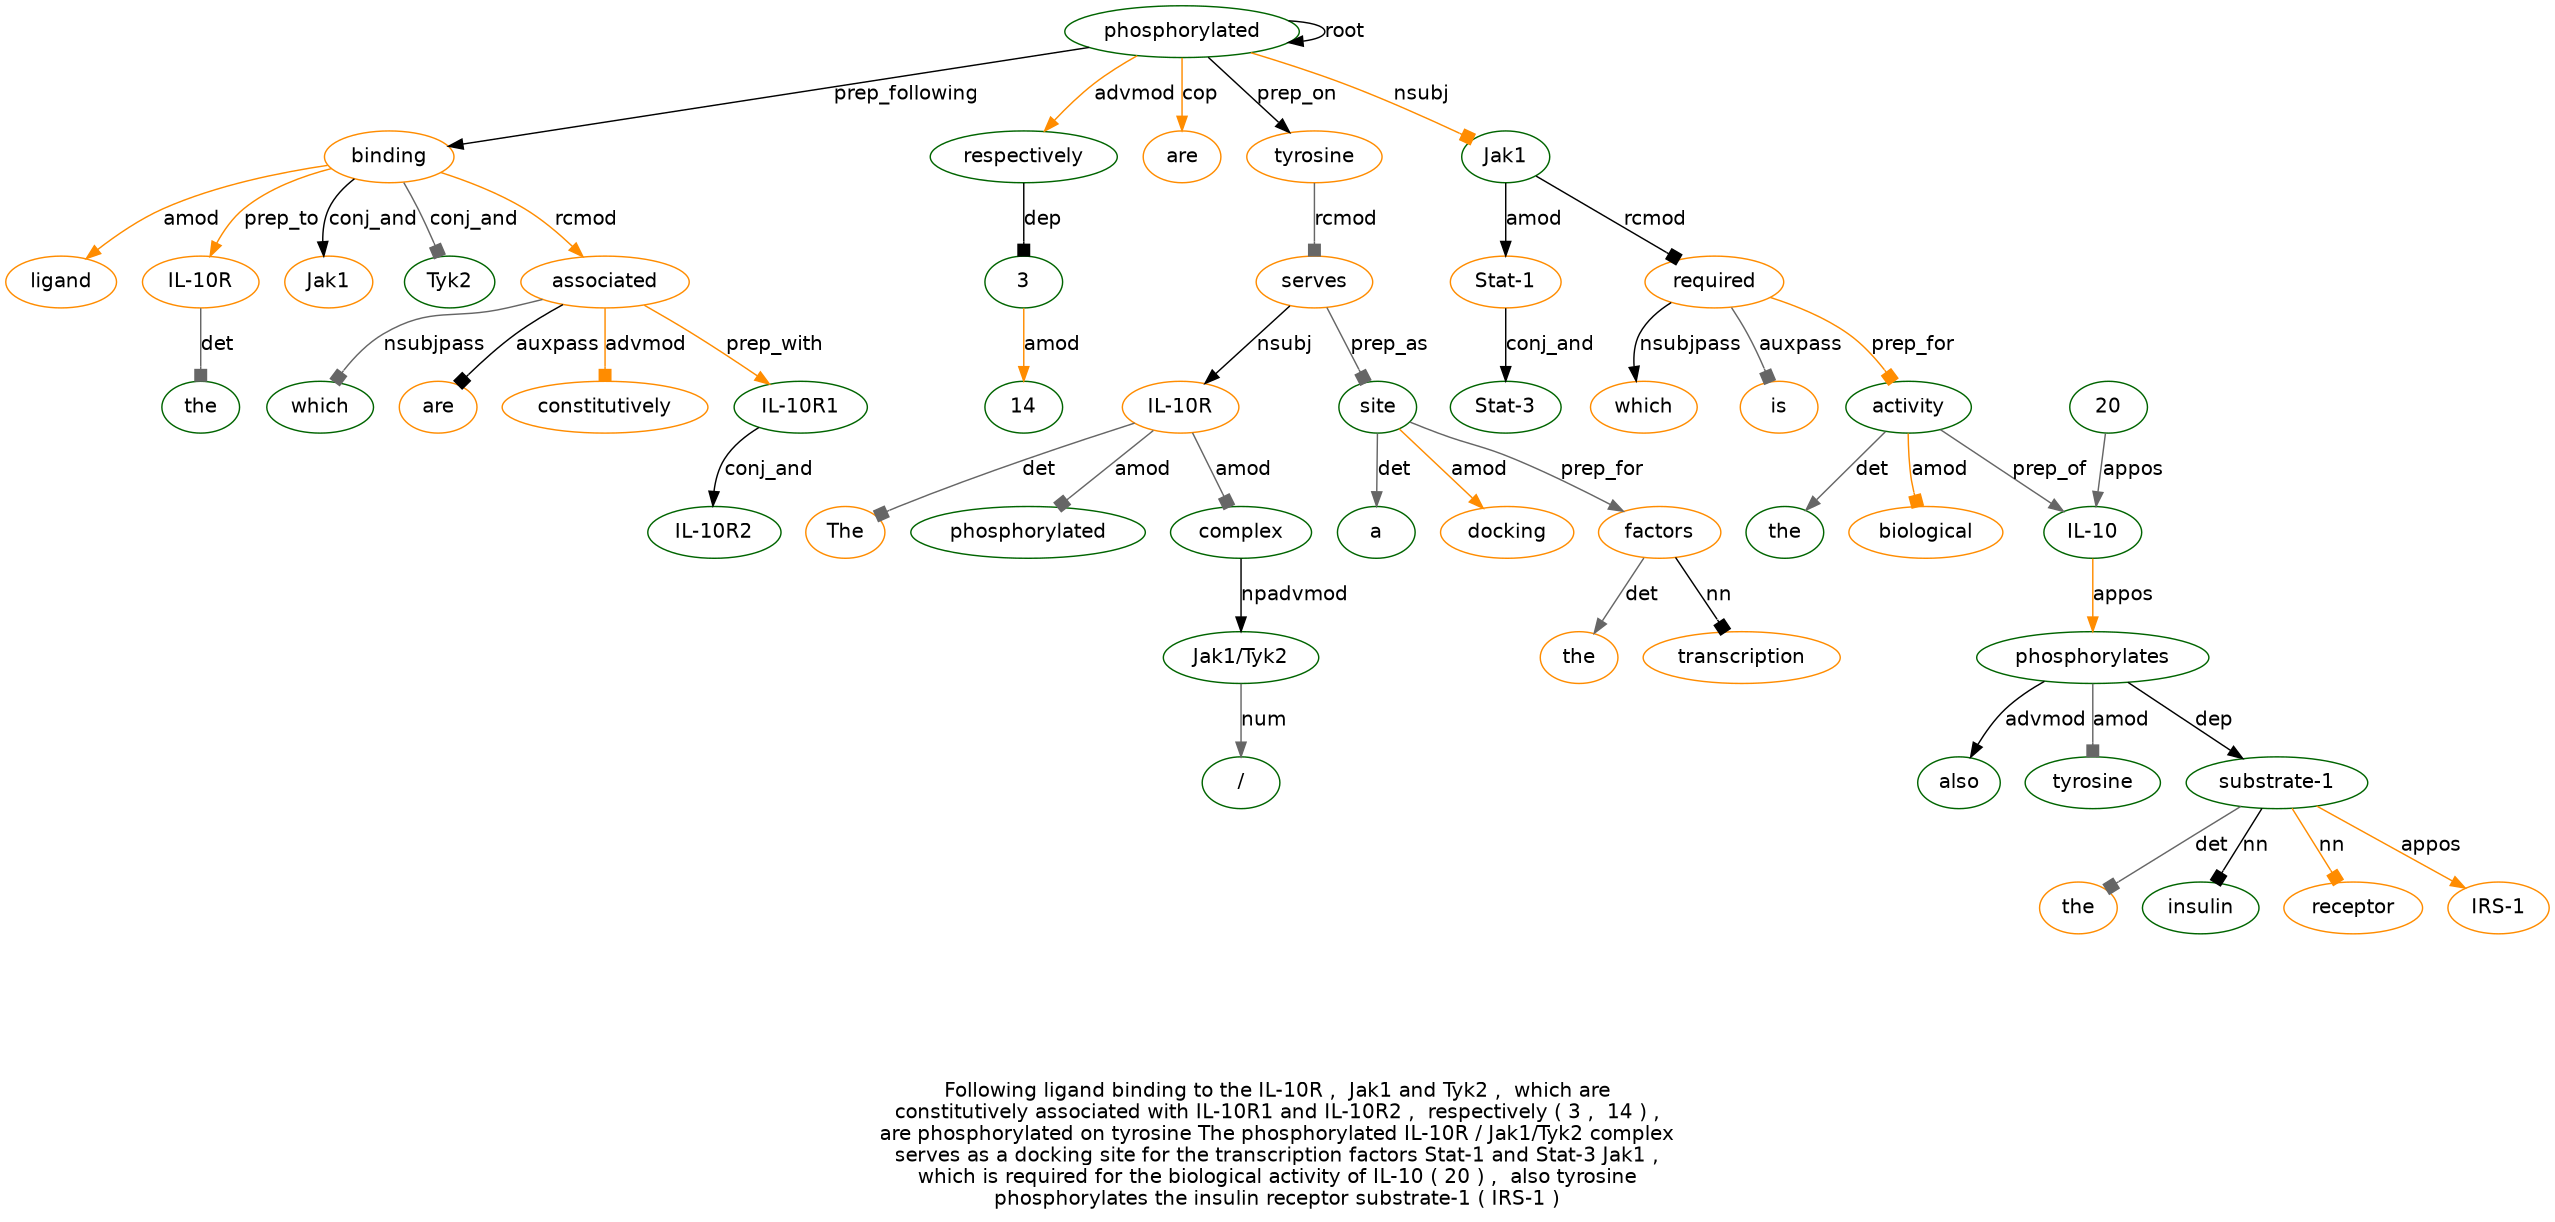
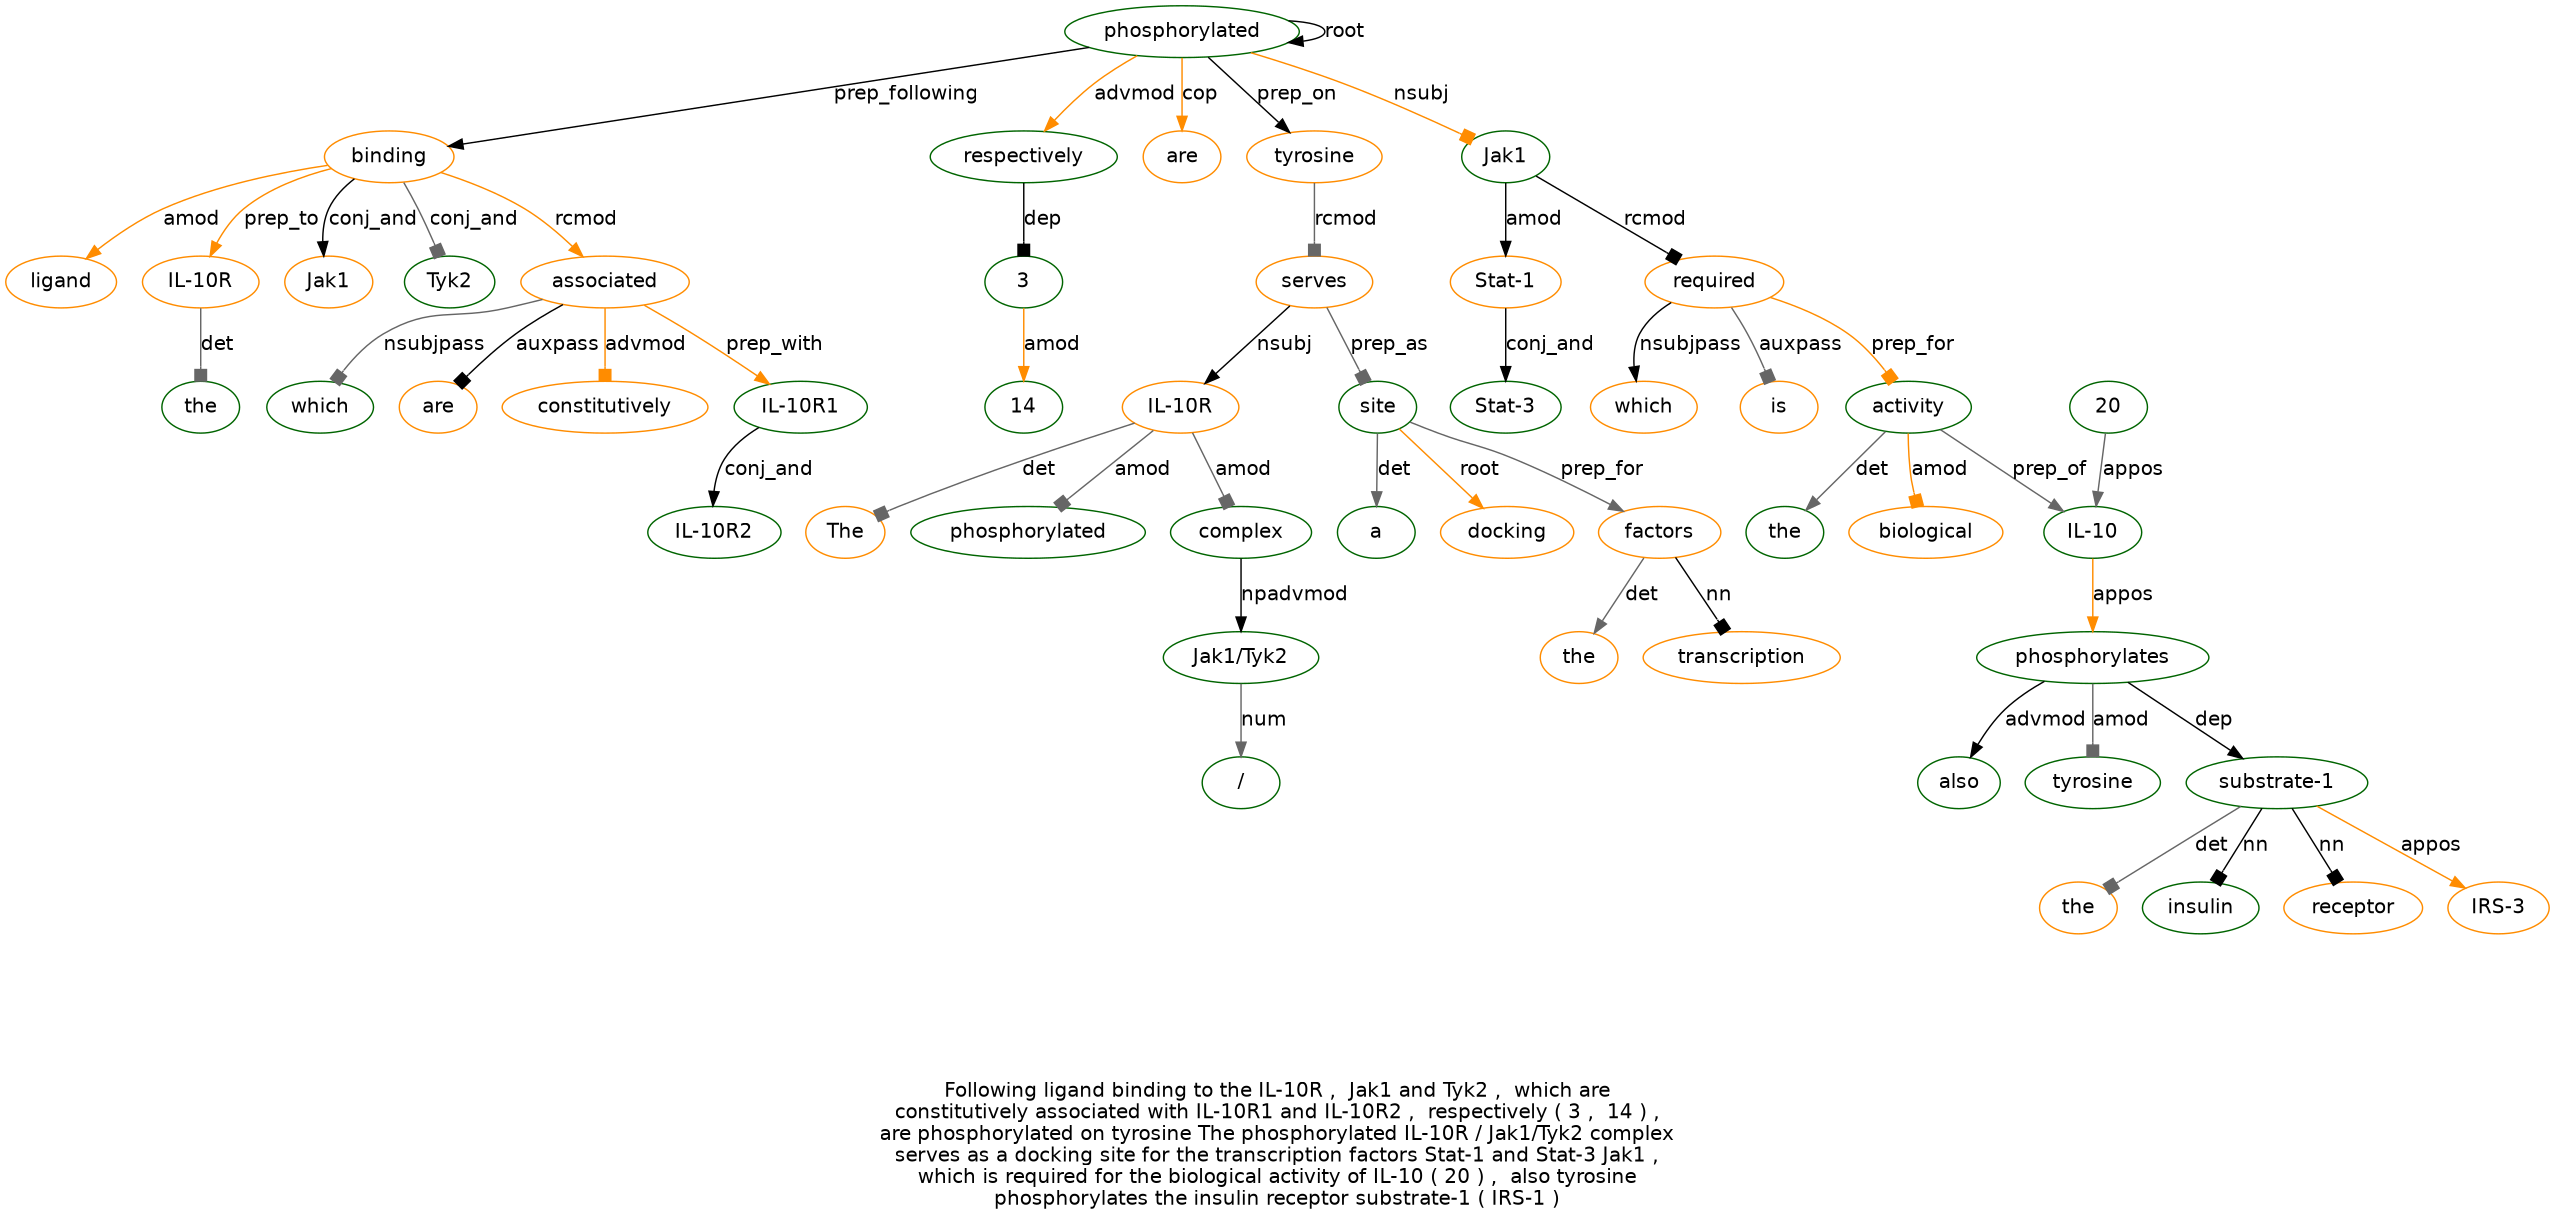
(1480, 470) -> (1480, 470)
(2311, 839) -> (2311, 839)
(2499, 908) -> (2499, 908)
